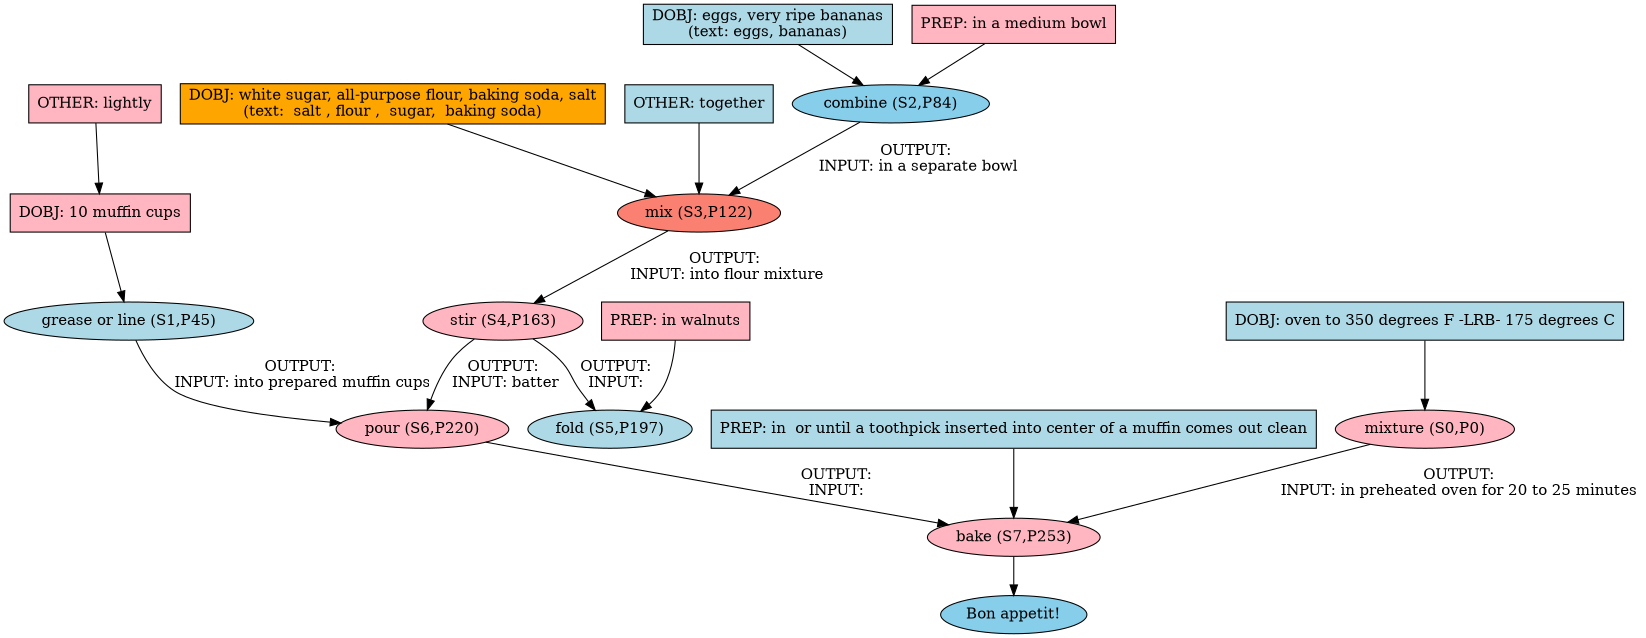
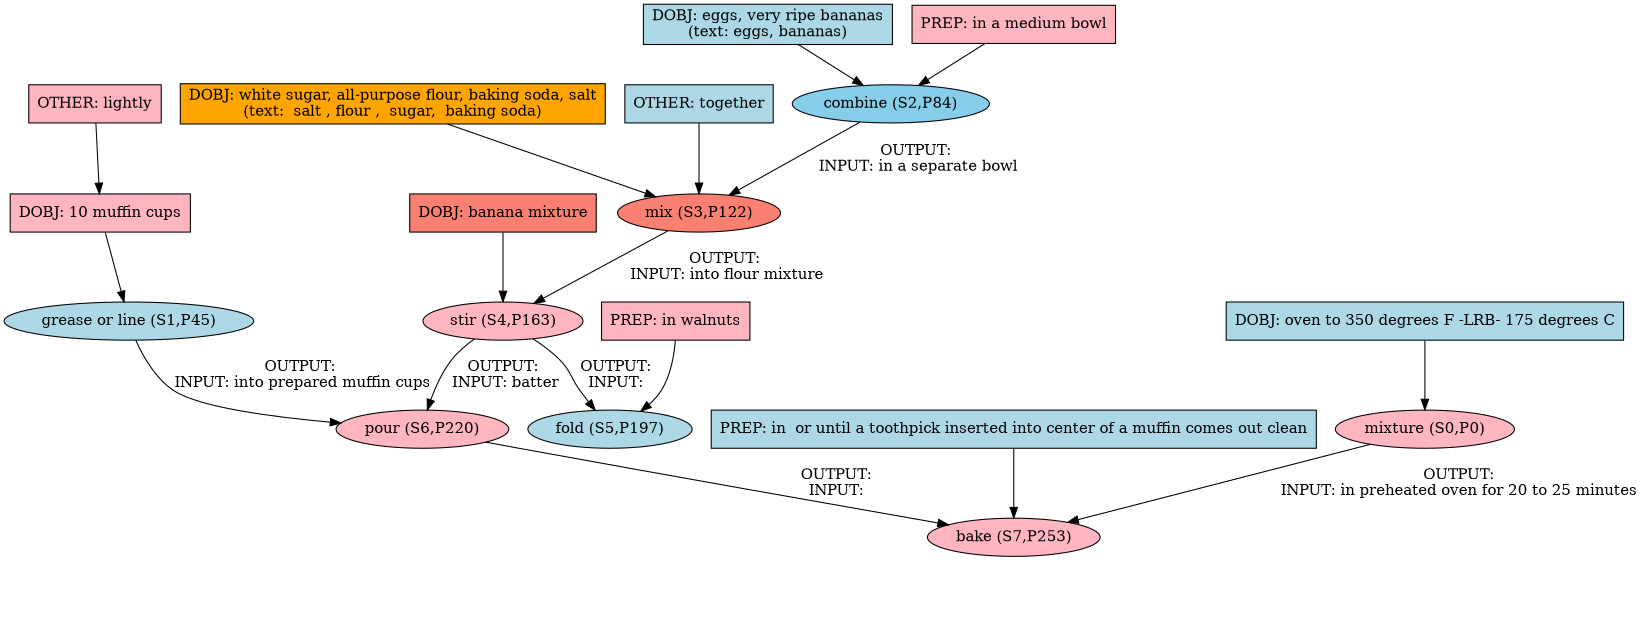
none -> (503, 213)
(1014, 615) -> none
